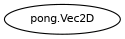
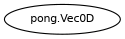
(62, 19) -> (62, 19)
